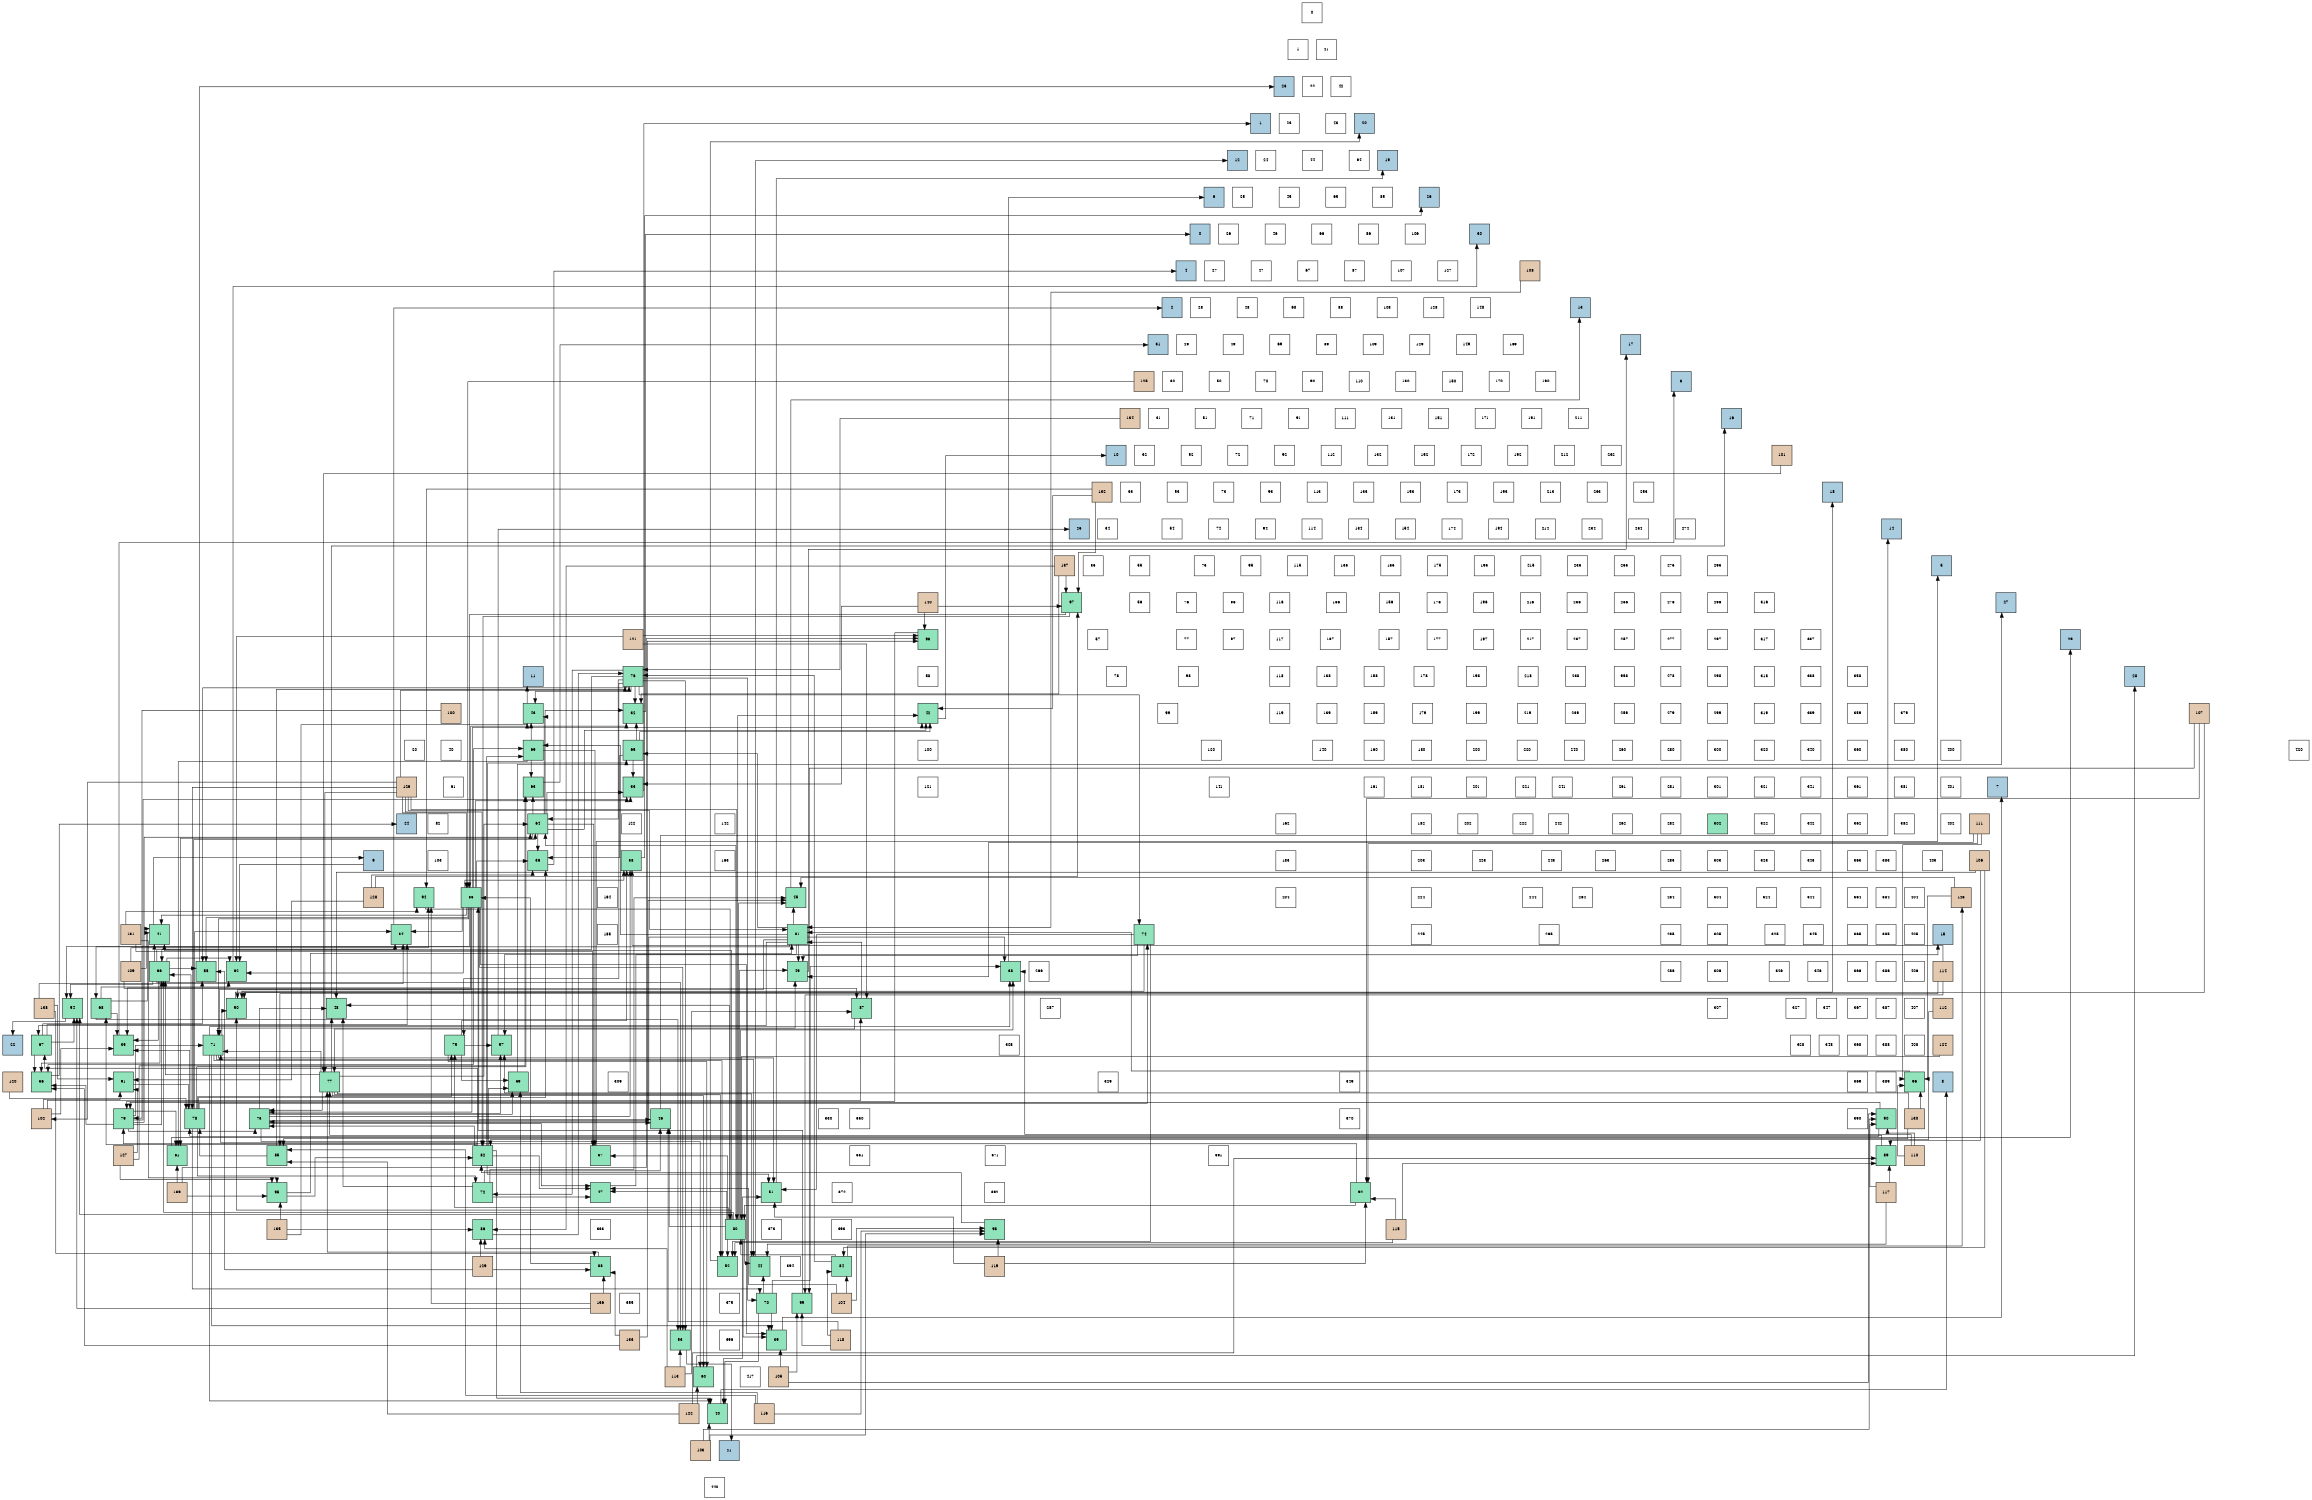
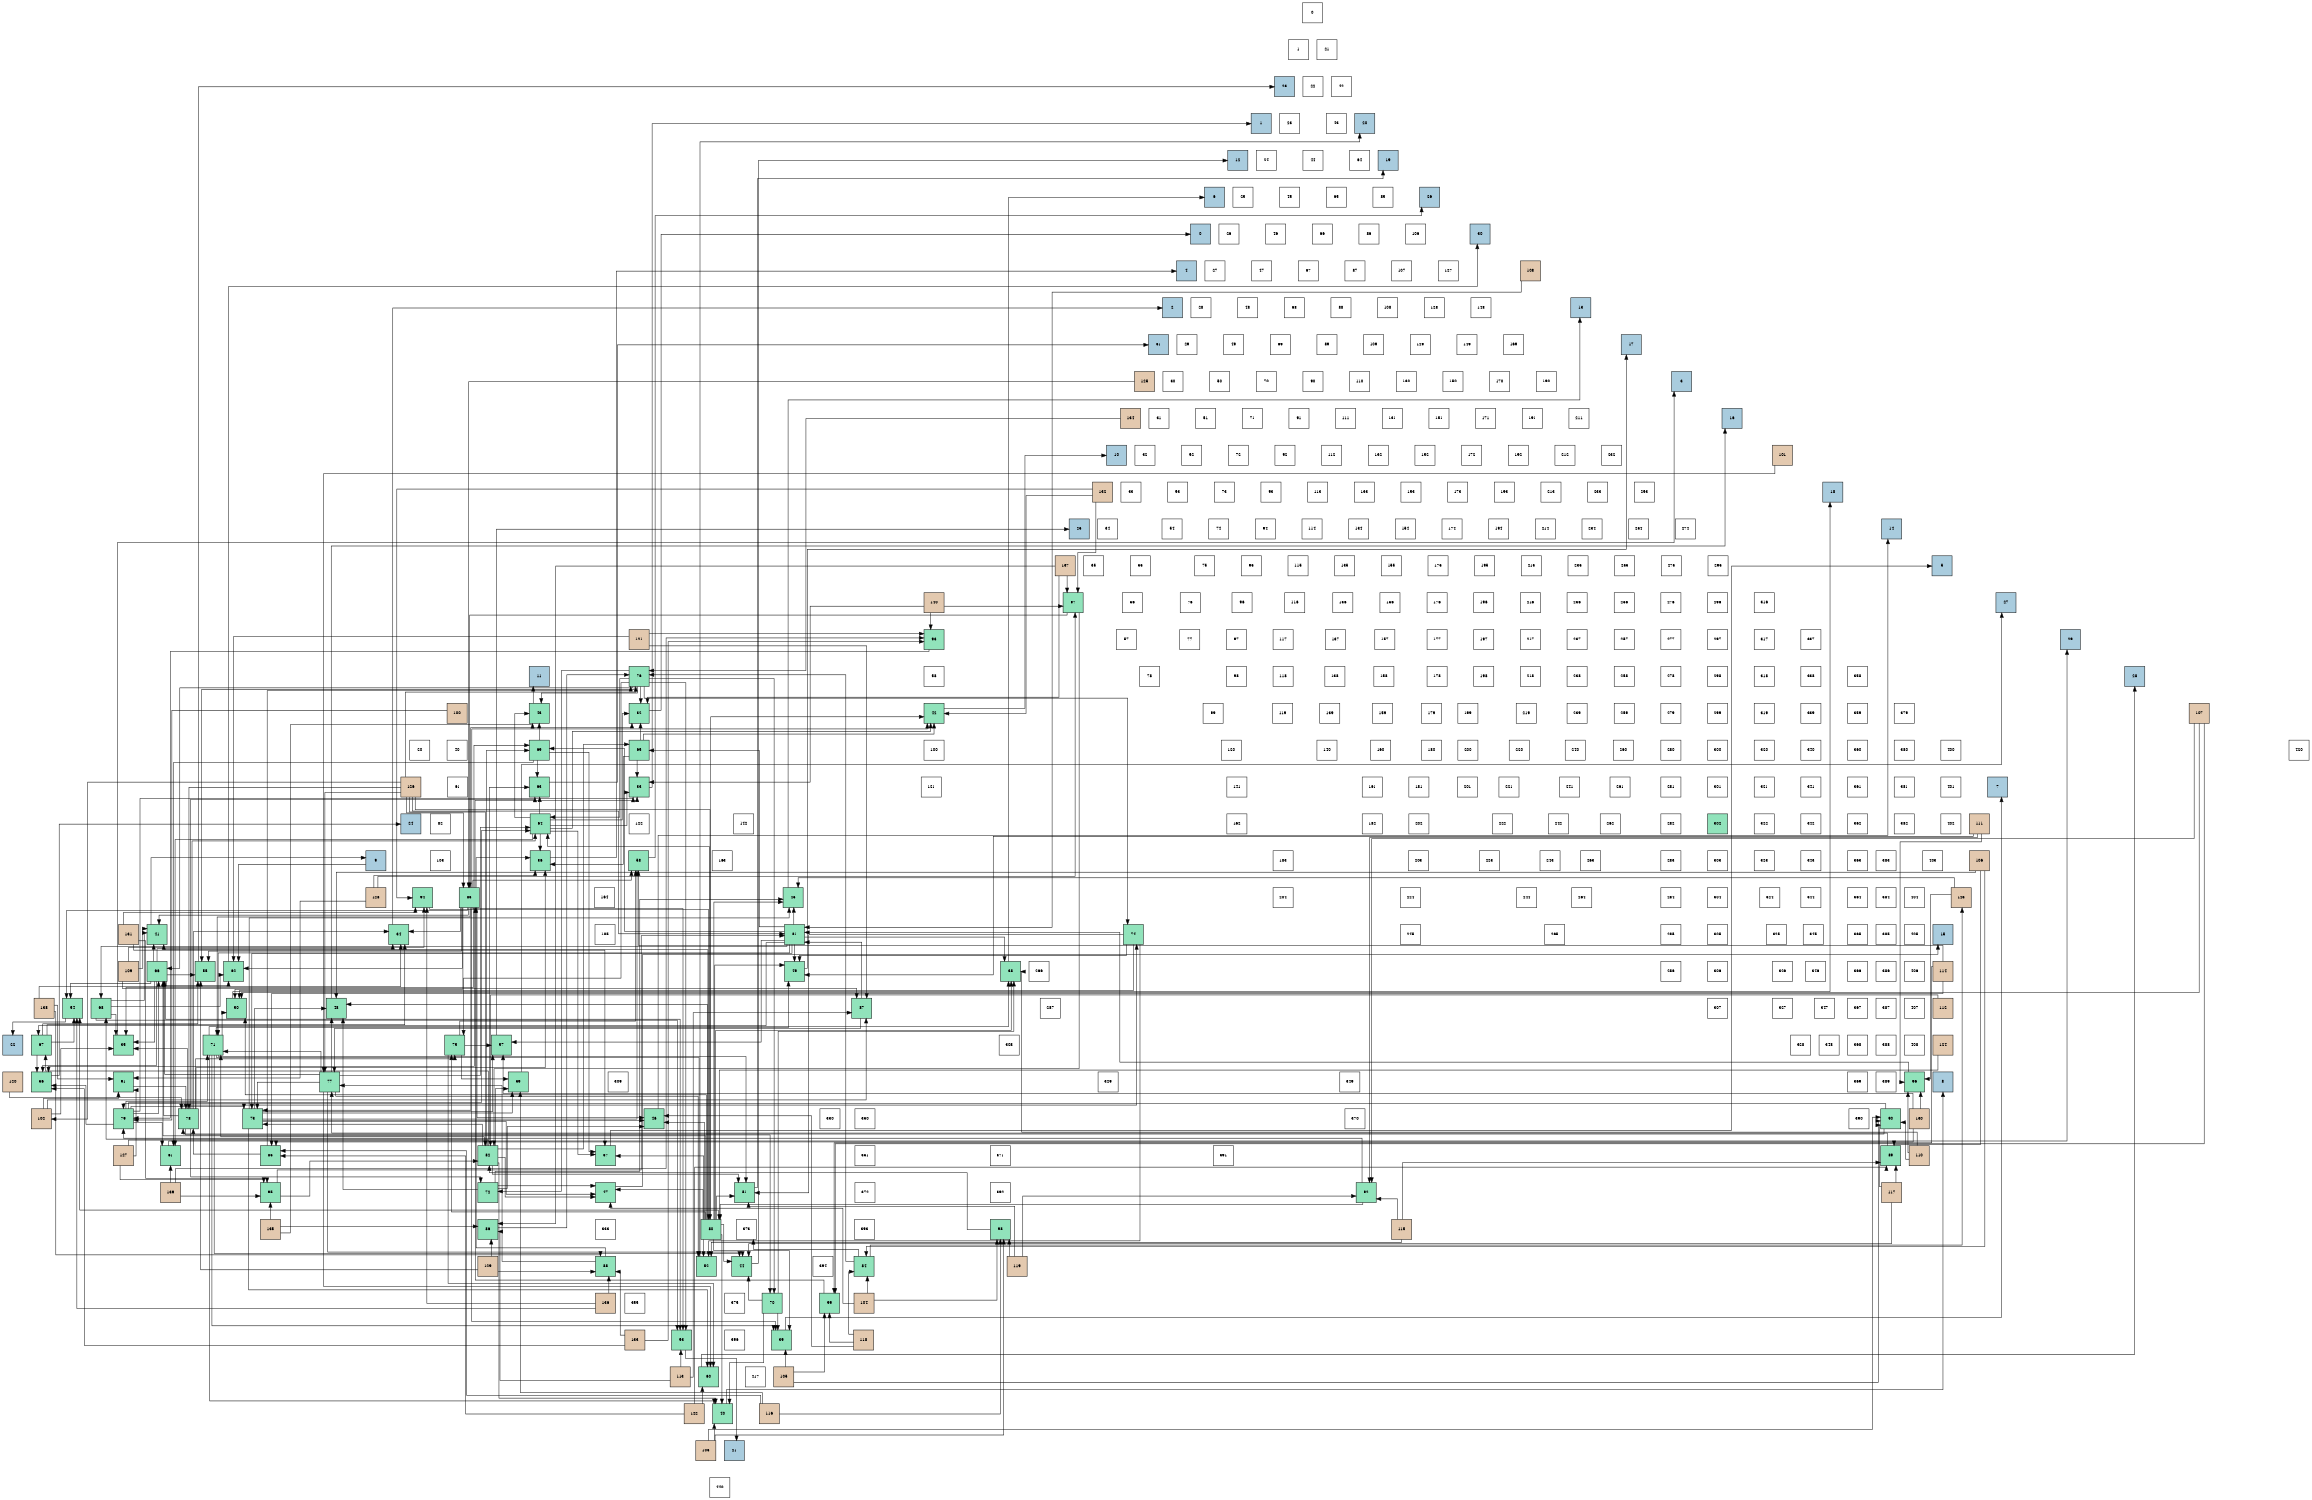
(1624, 676) -> (1624, 676)
(784, 1255) -> (807, 1249)
